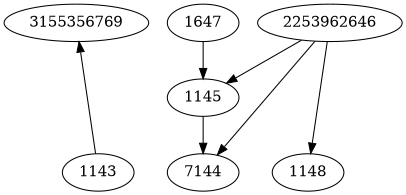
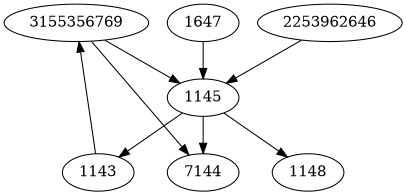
none -> (138, 59)
(320, 92) -> (251, 132)
(270, 94) -> (137, 94)
none -> (155, 132)
